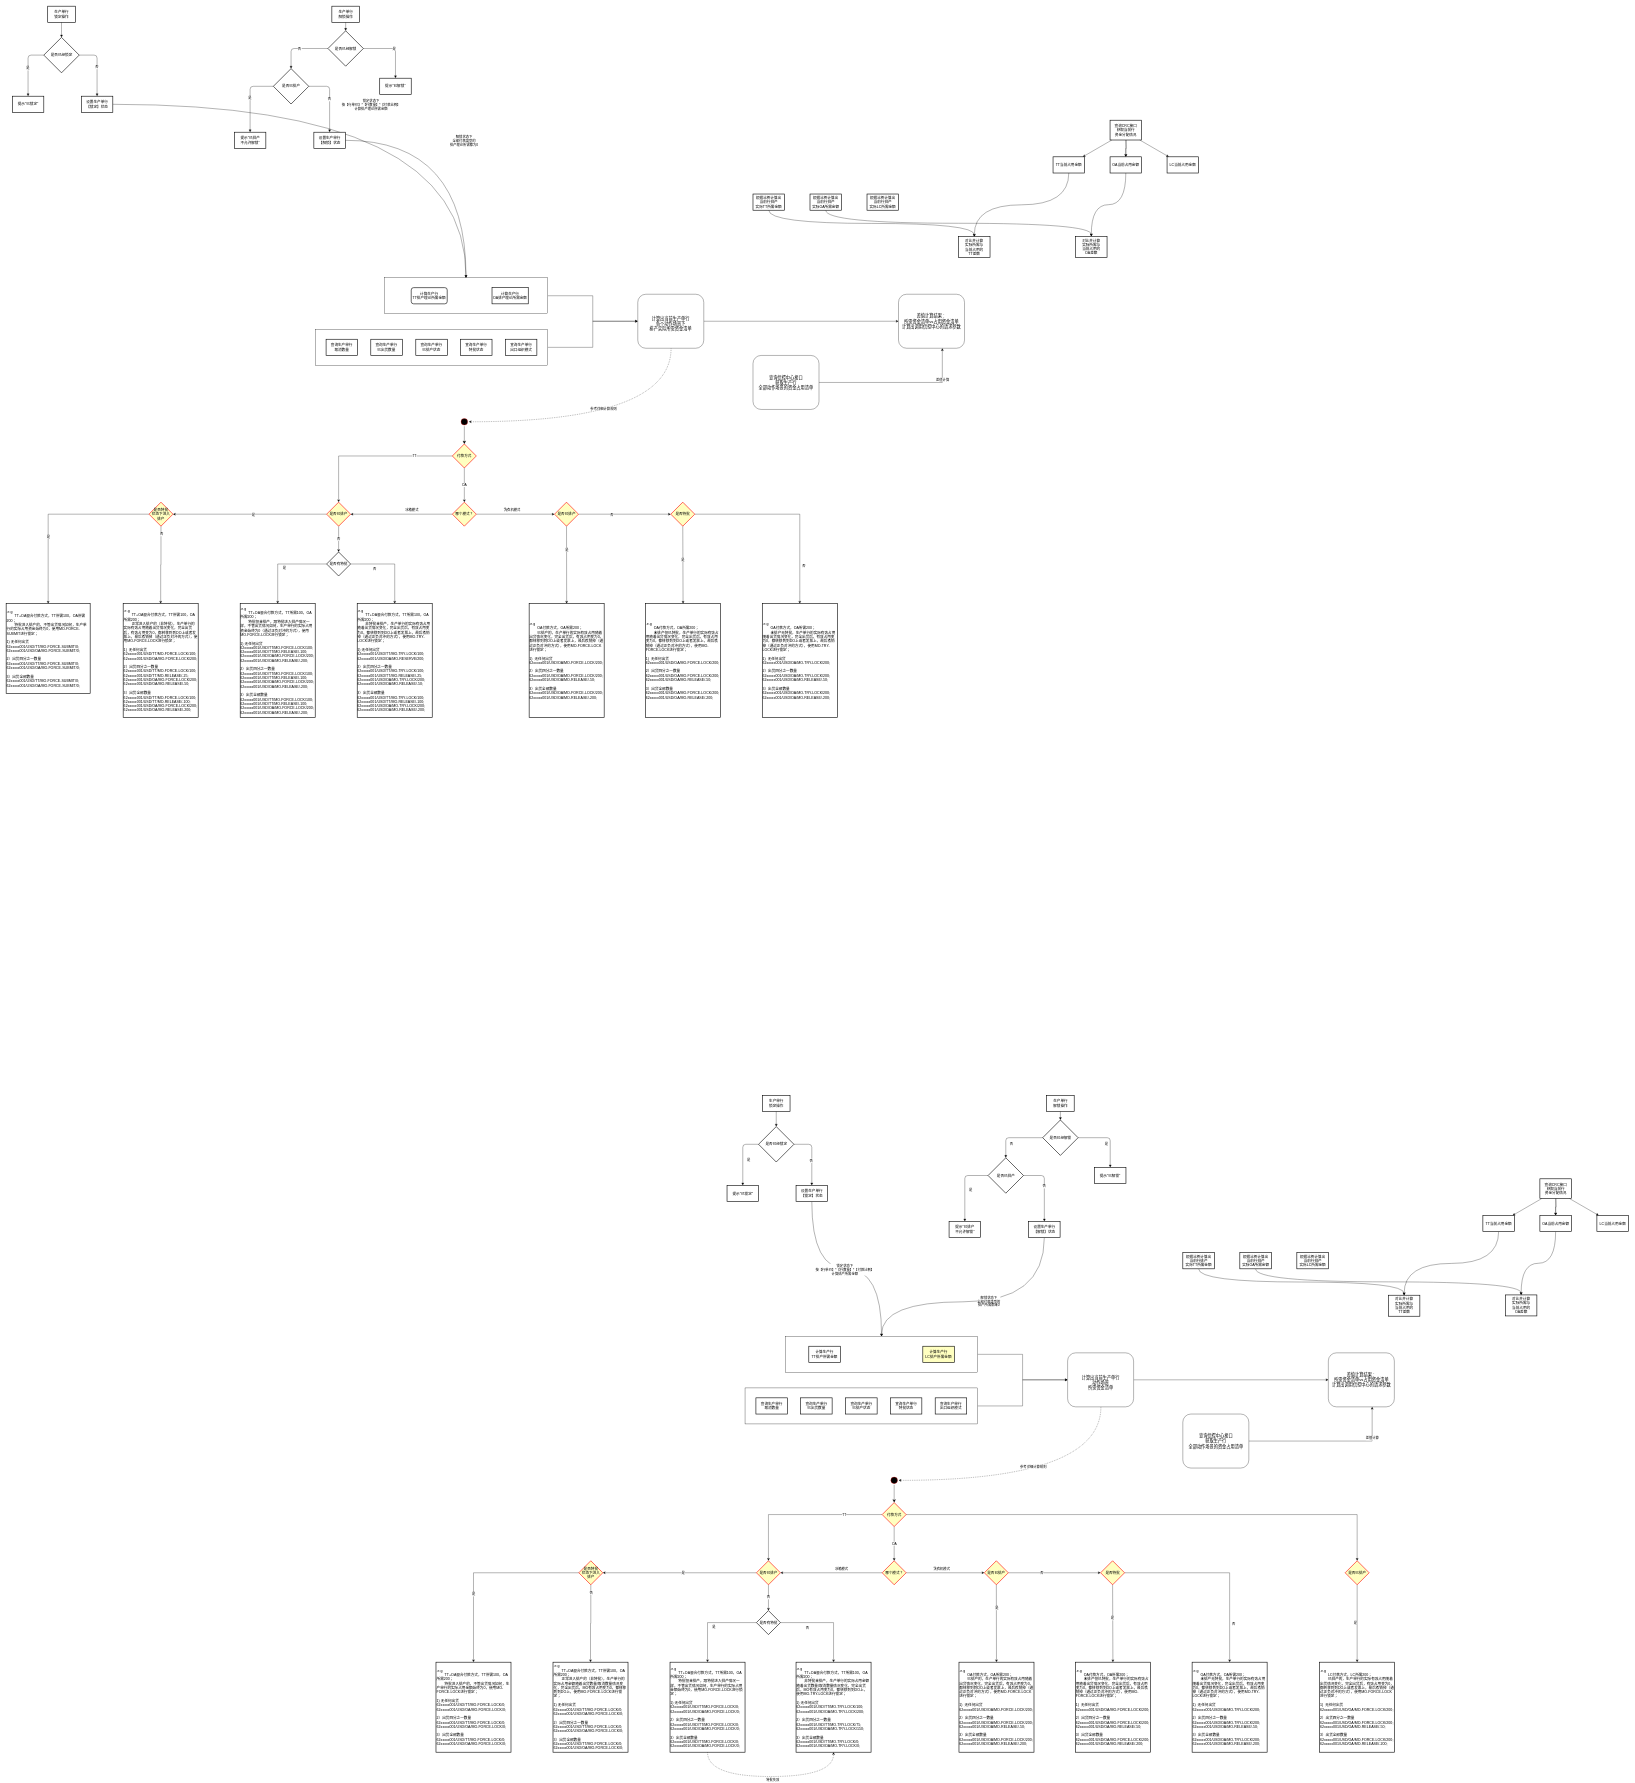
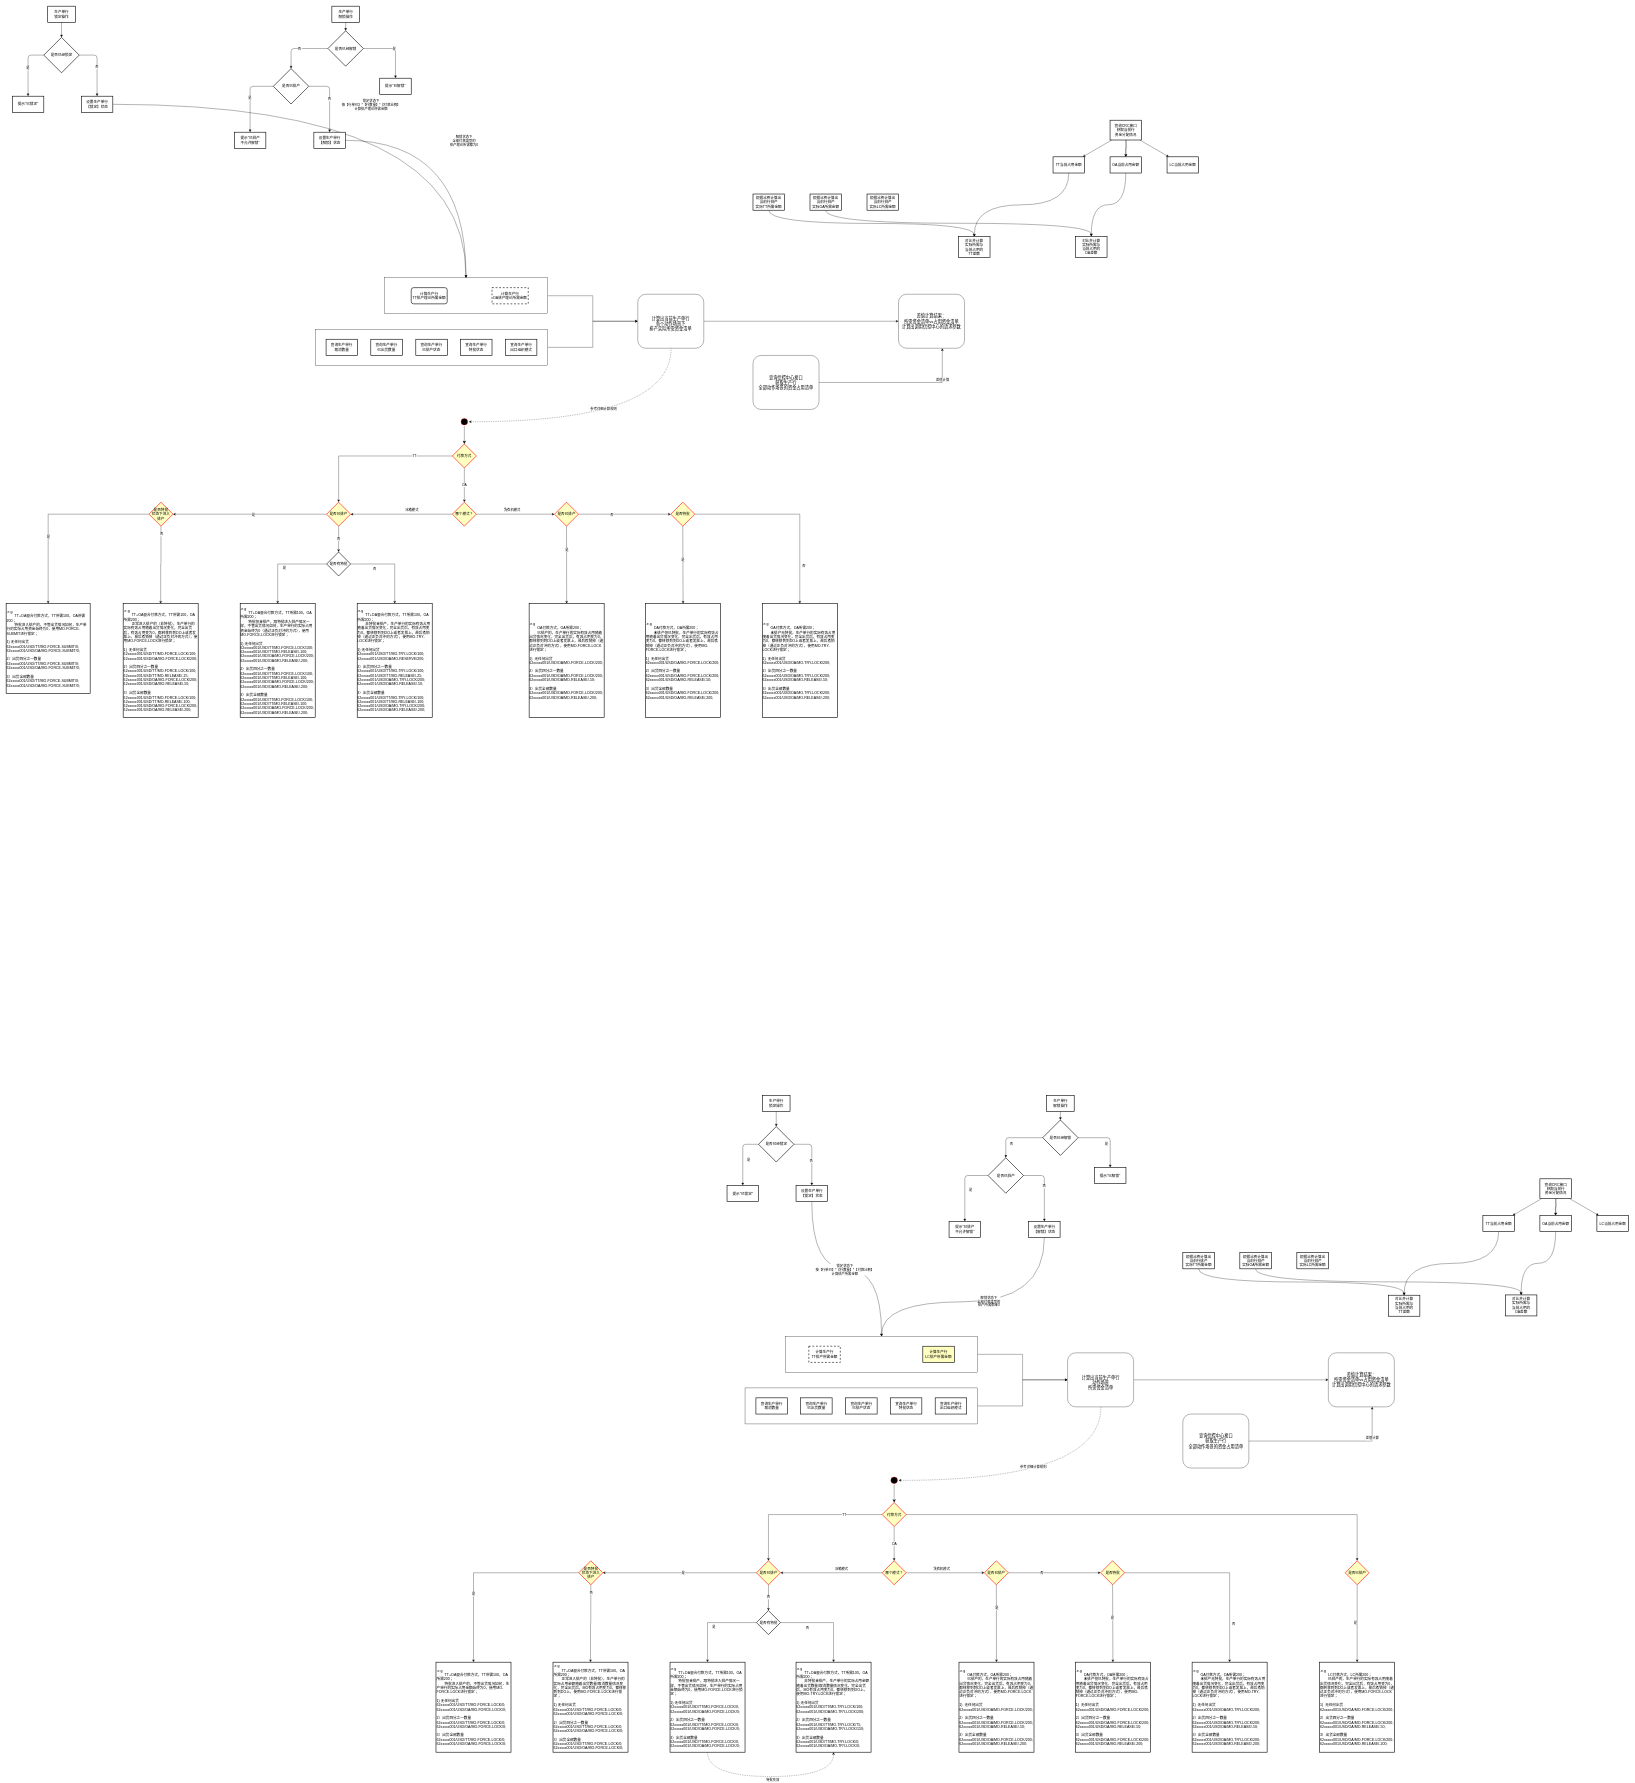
(510, 296) -> (510, 296)
(824, 1354) -> (824, 1354)
